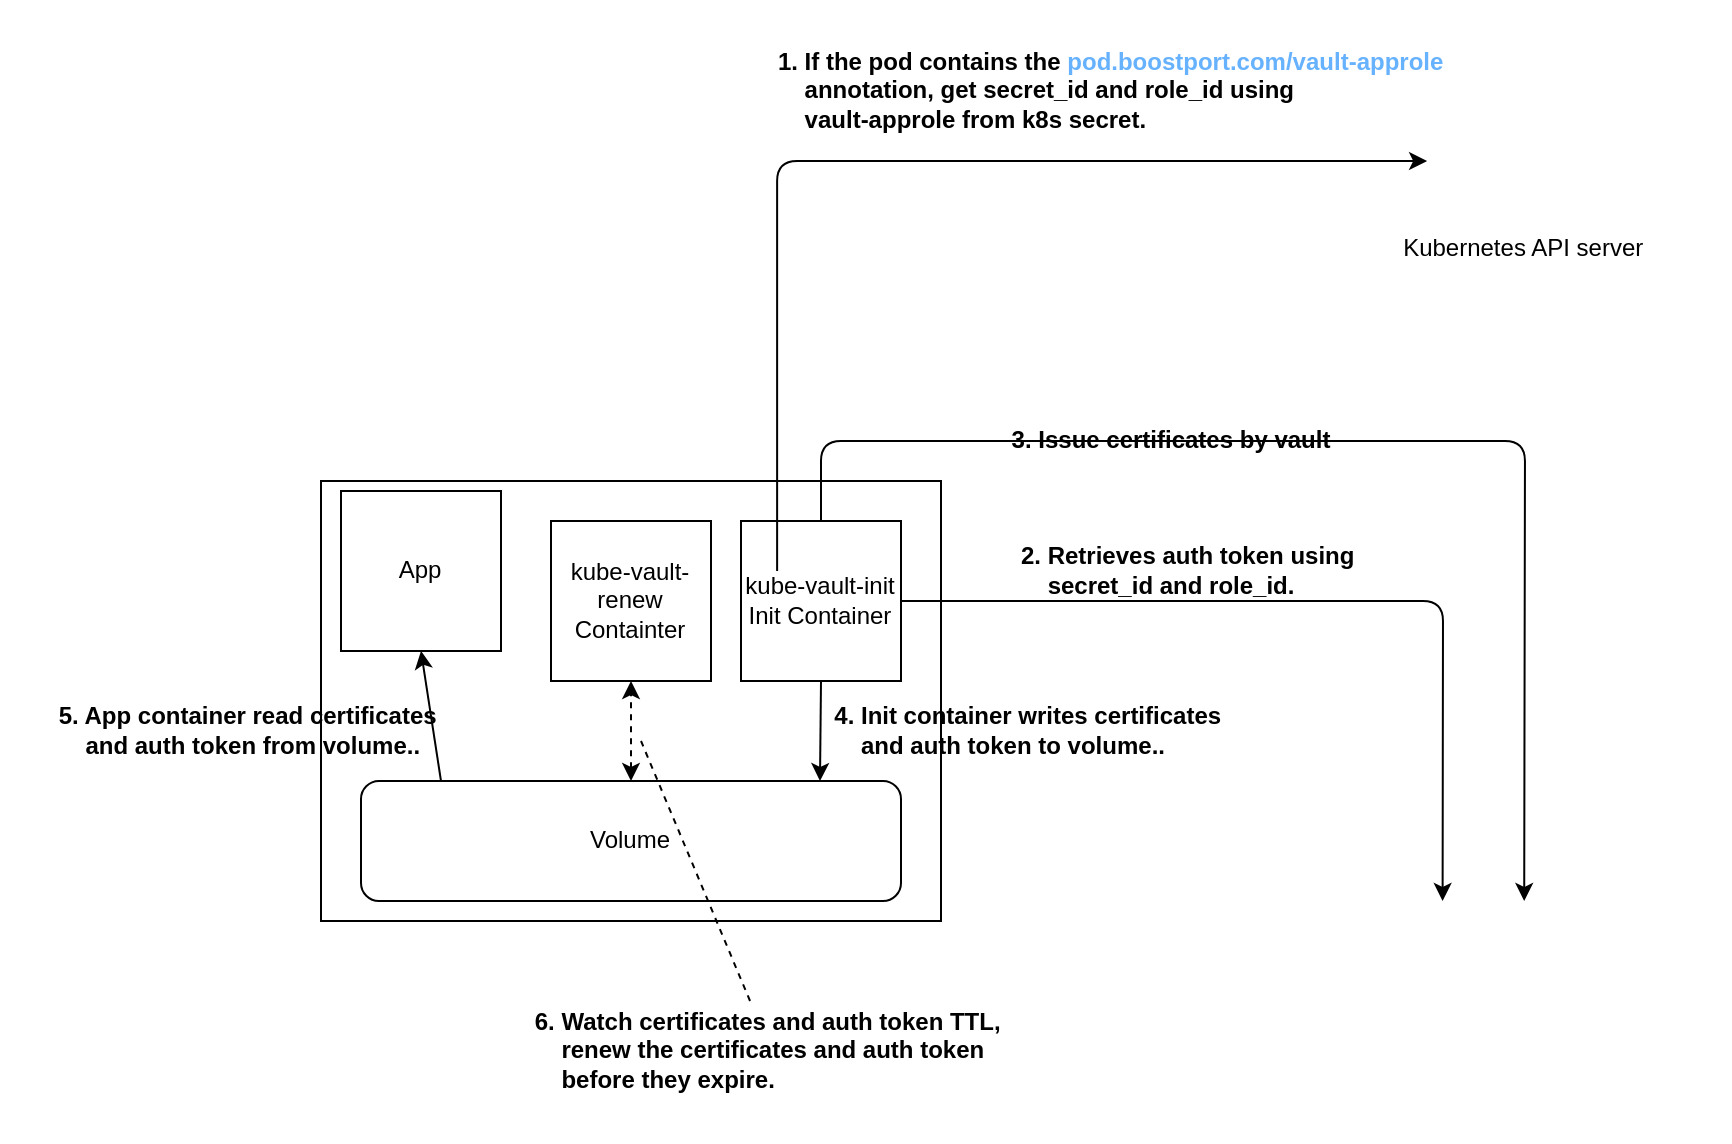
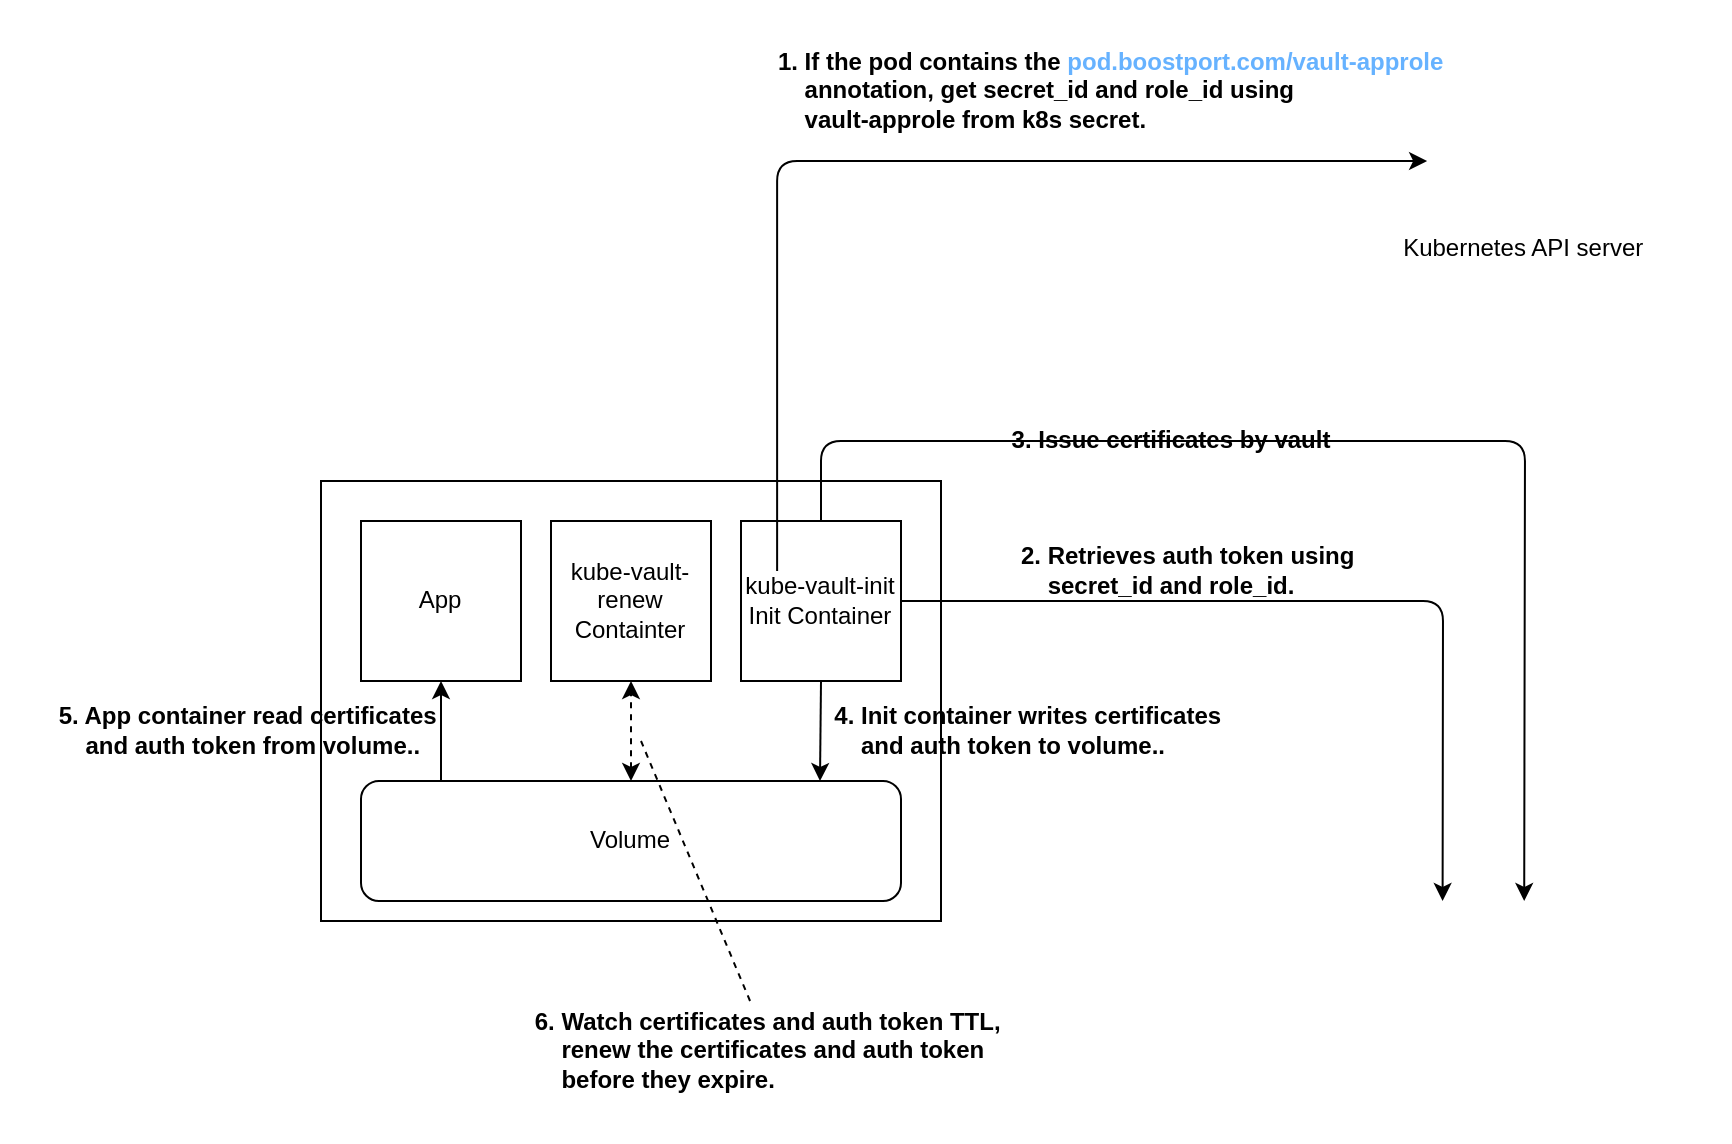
(421, 571) -> (441, 601)
